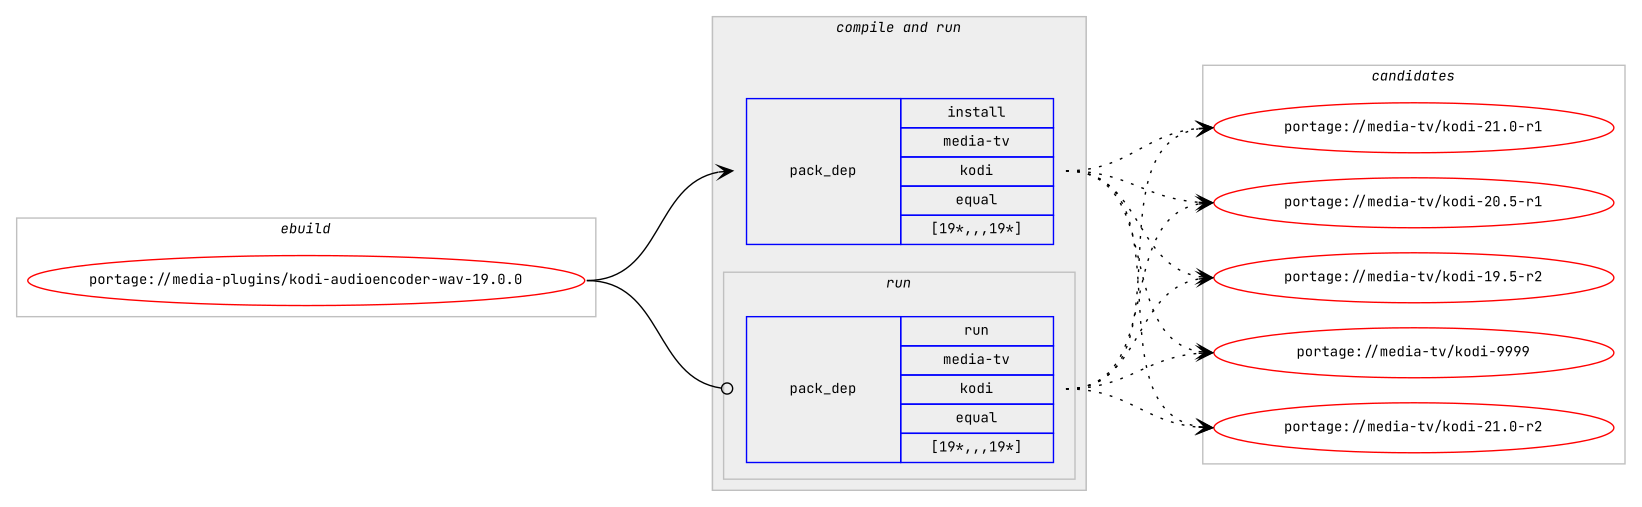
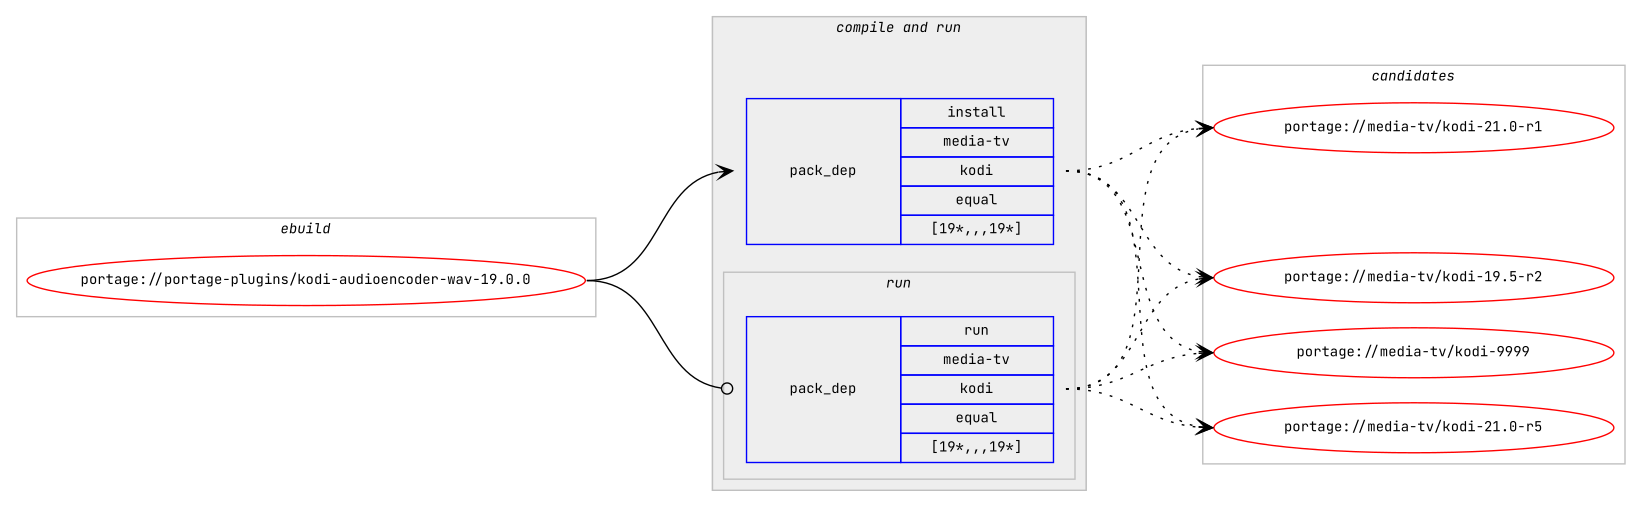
(1414, 203) -> none
(306, 281) -> (306, 281)
(1414, 428) -> (1414, 428)
